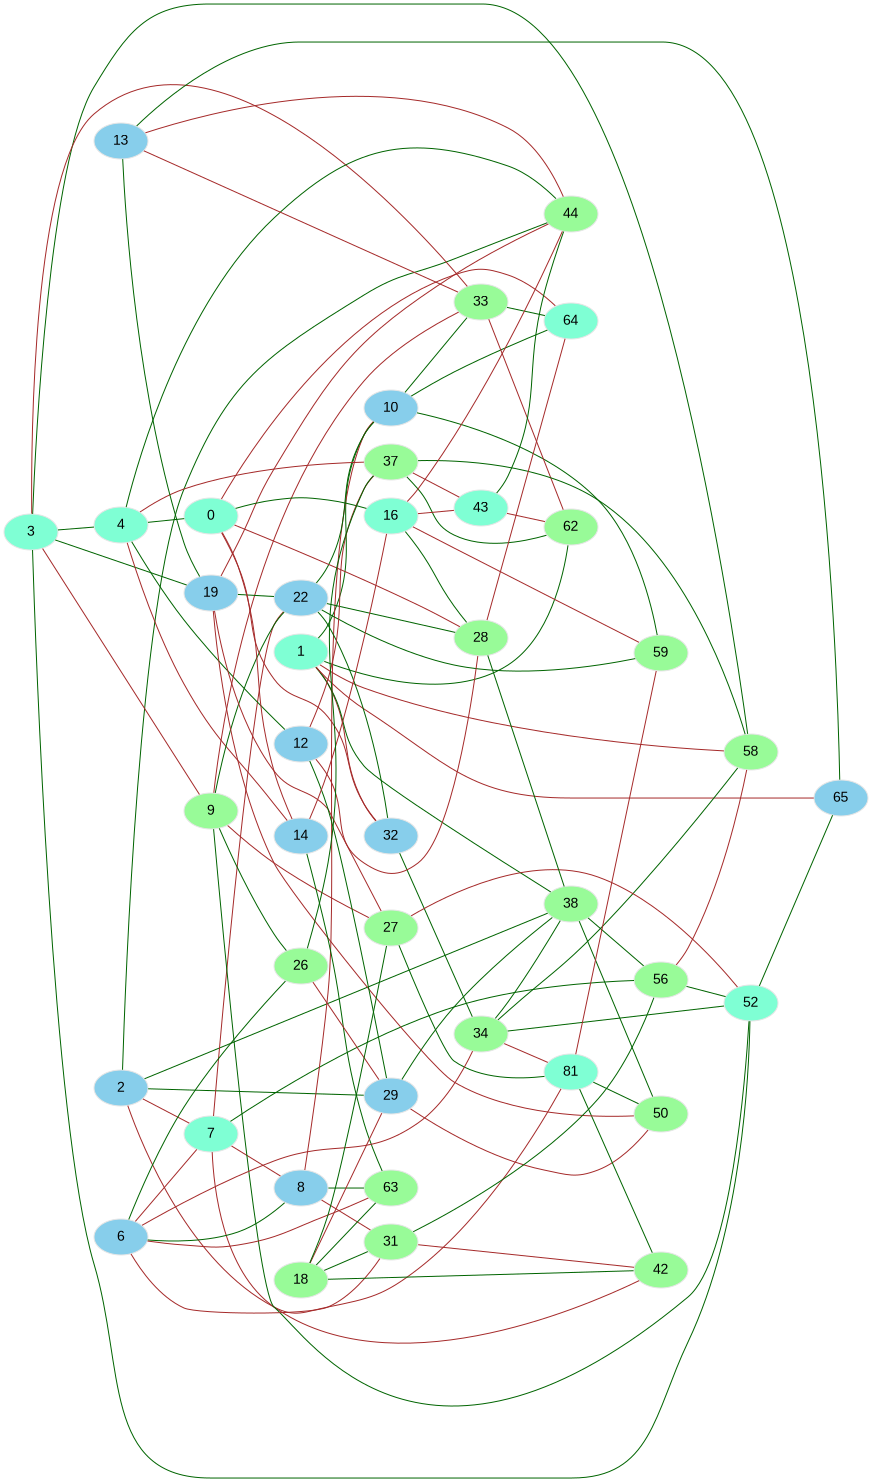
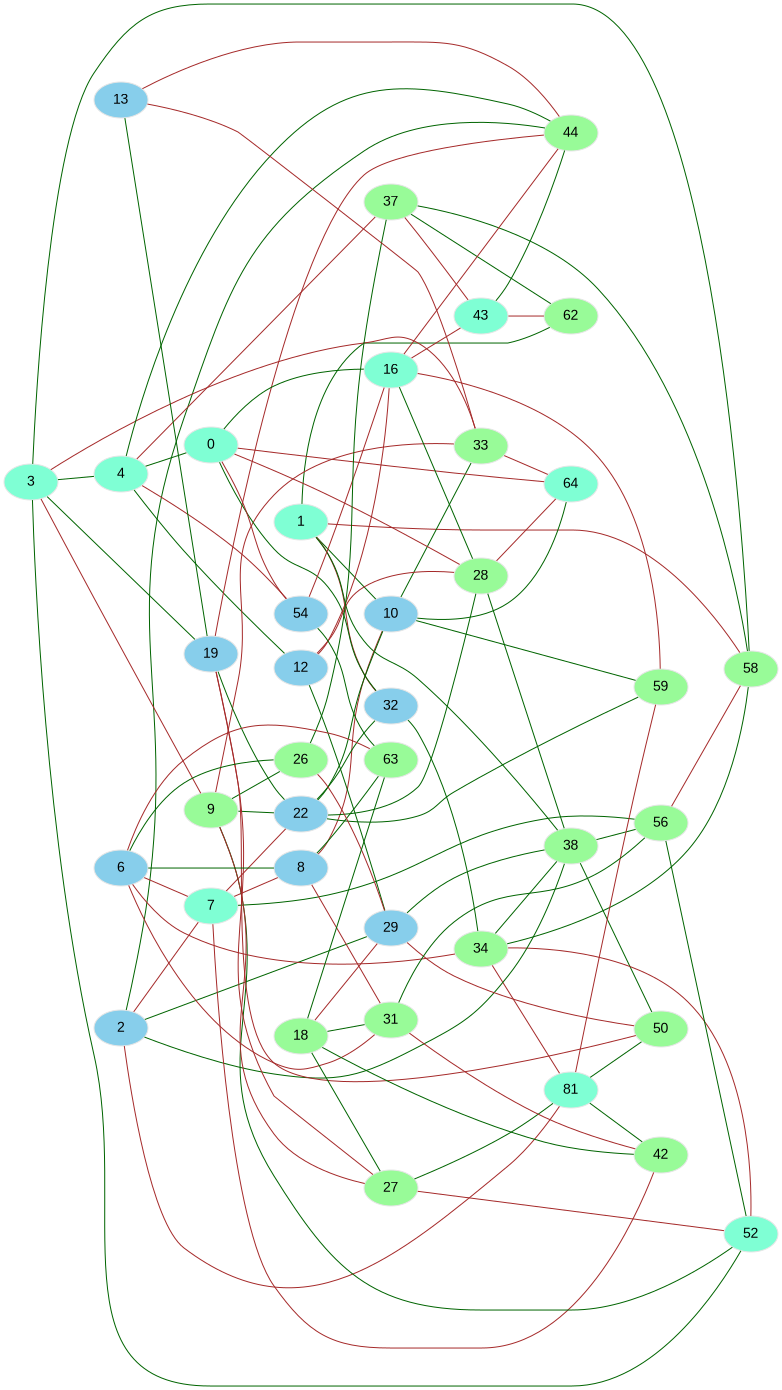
(531, 313) -> (526, 465)
(522, 405) -> none
(340, 600) -> (368, 533)
(283, 688) -> (307, 570)
(841, 798) -> none
(301, 836) -> (301, 614)
(610, 1019) -> (693, 1008)
